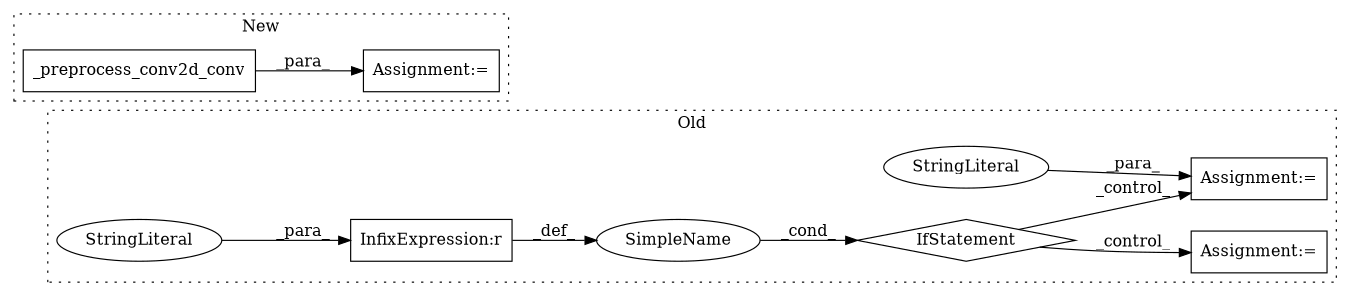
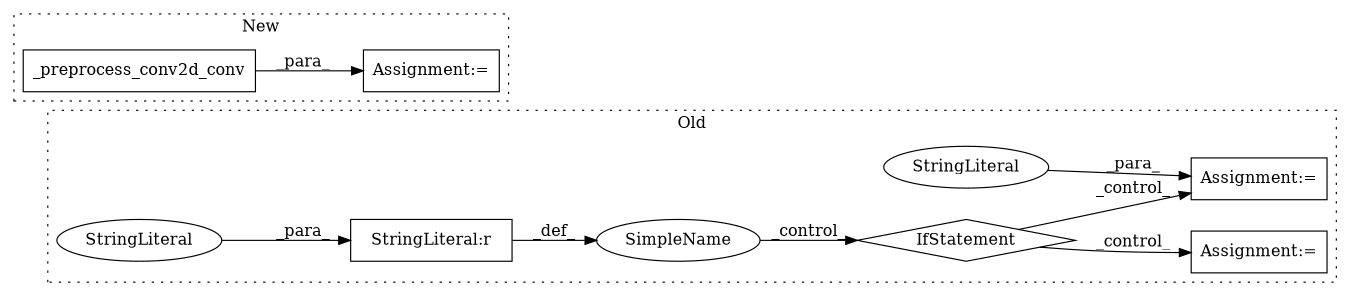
(809, 232) -> (809, 232)
(431, 240) -> (431, 240)
